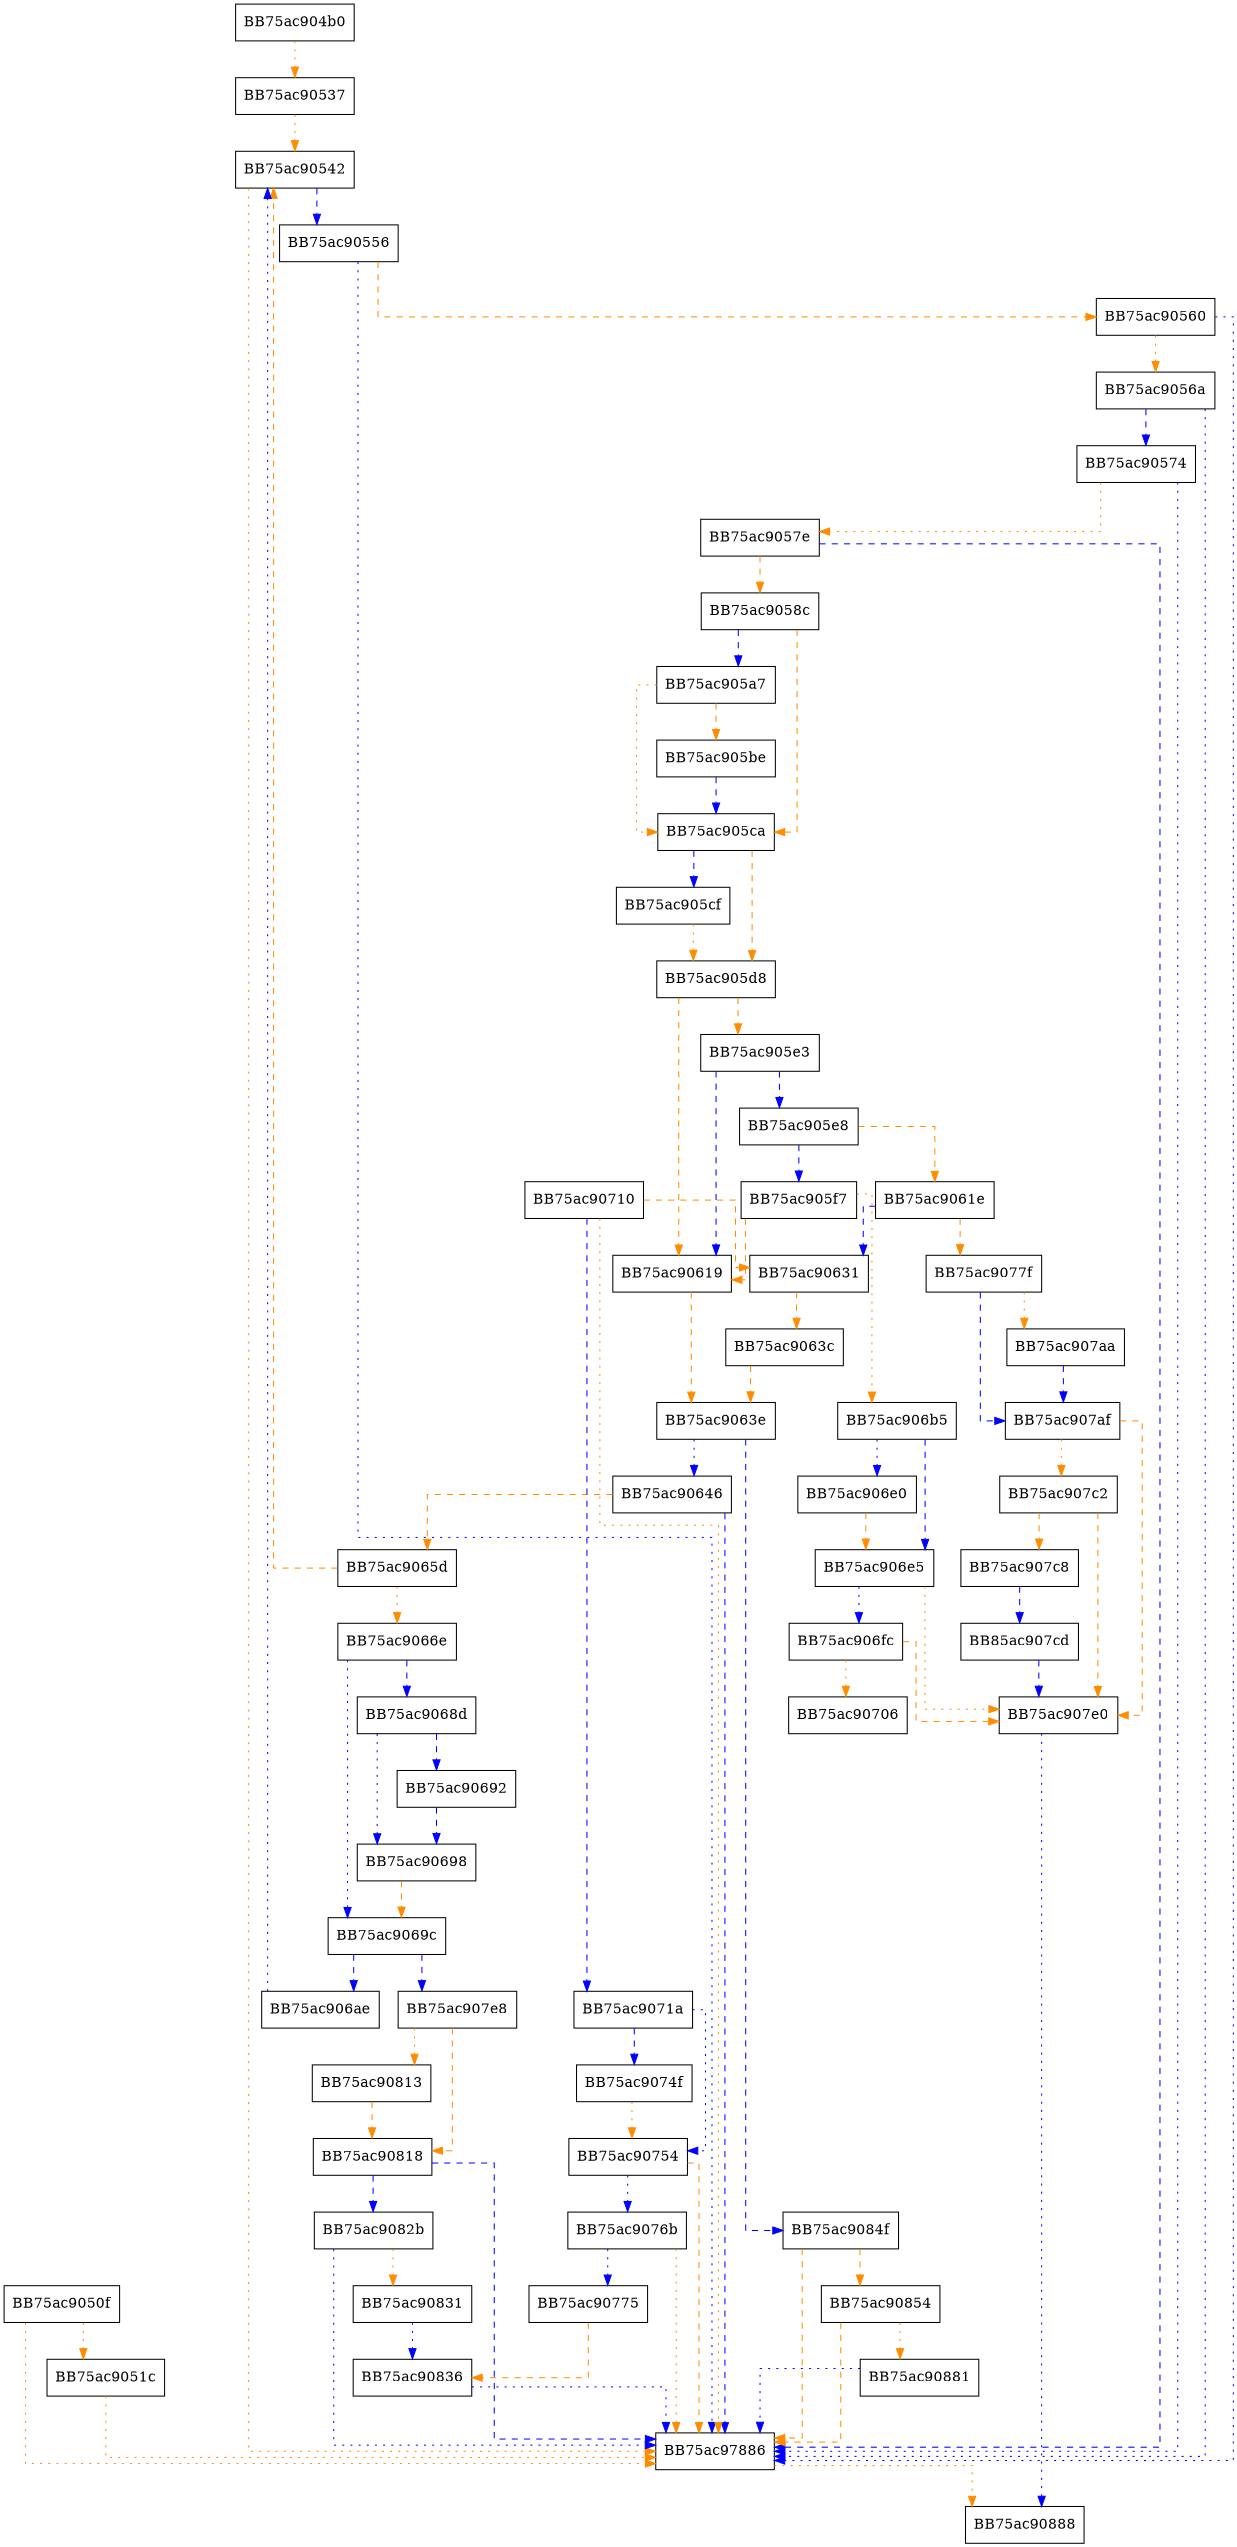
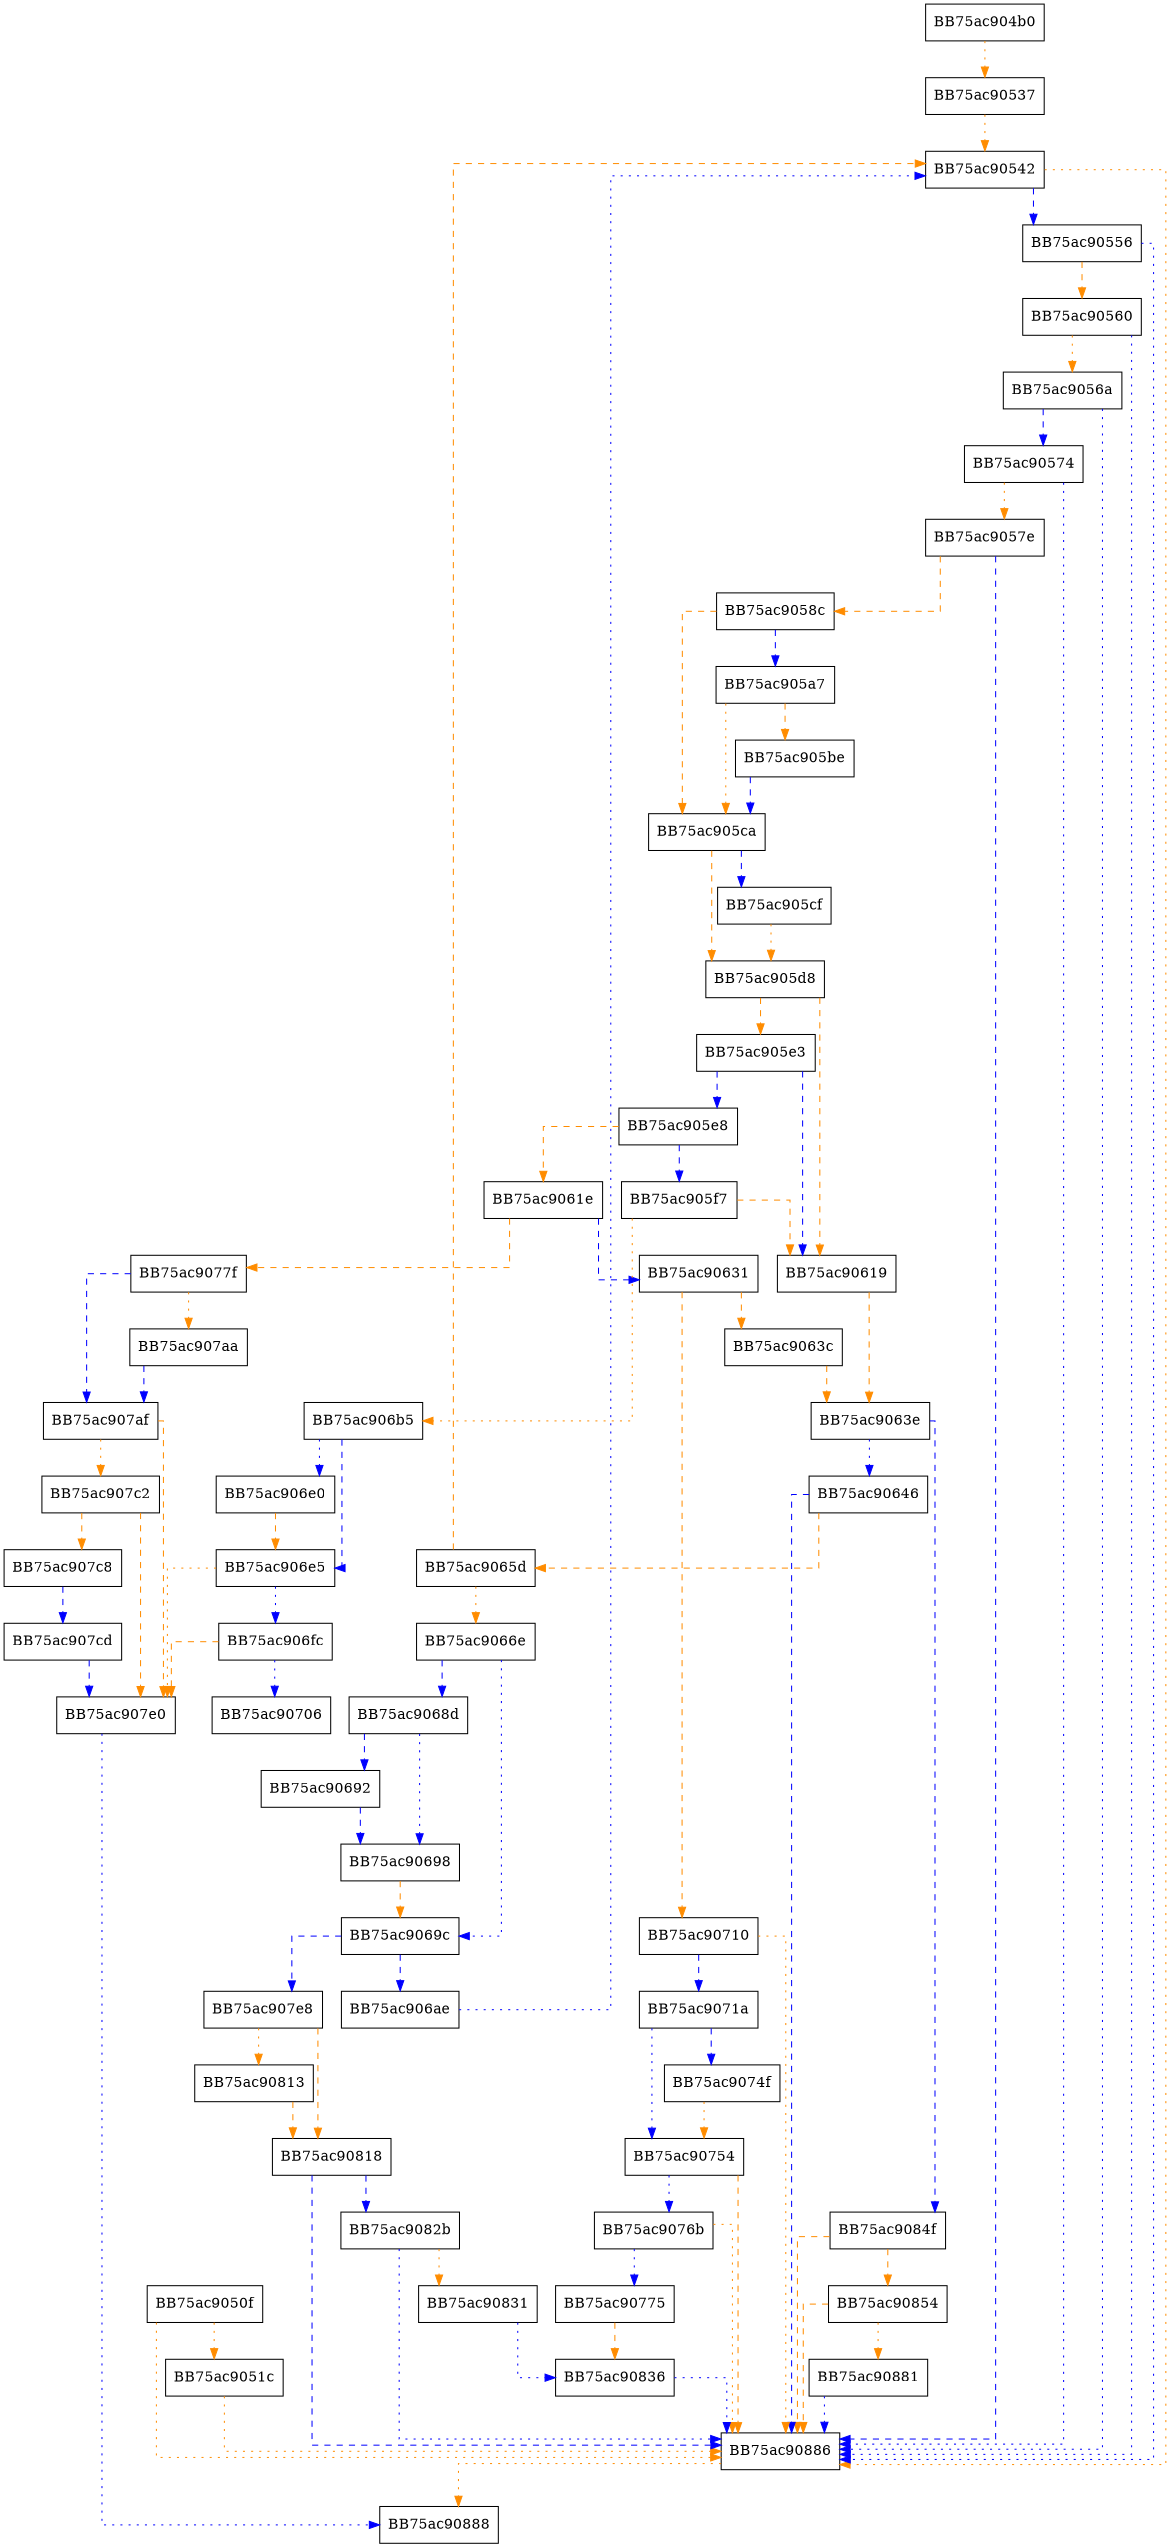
(725, 1200) -> (682, 1600)
(1020, 1642) -> (63, 1642)
(846, 1673) -> (275, 1673)
(715, 2451) -> (780, 2451)
